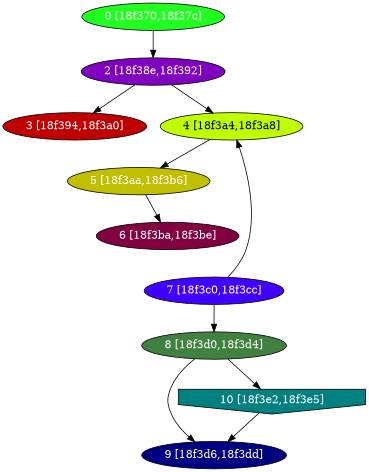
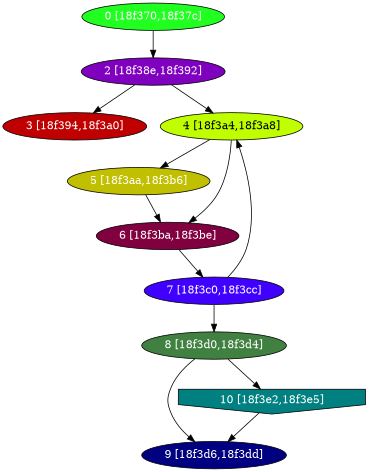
none -> (222, 184)
none -> (188, 261)
